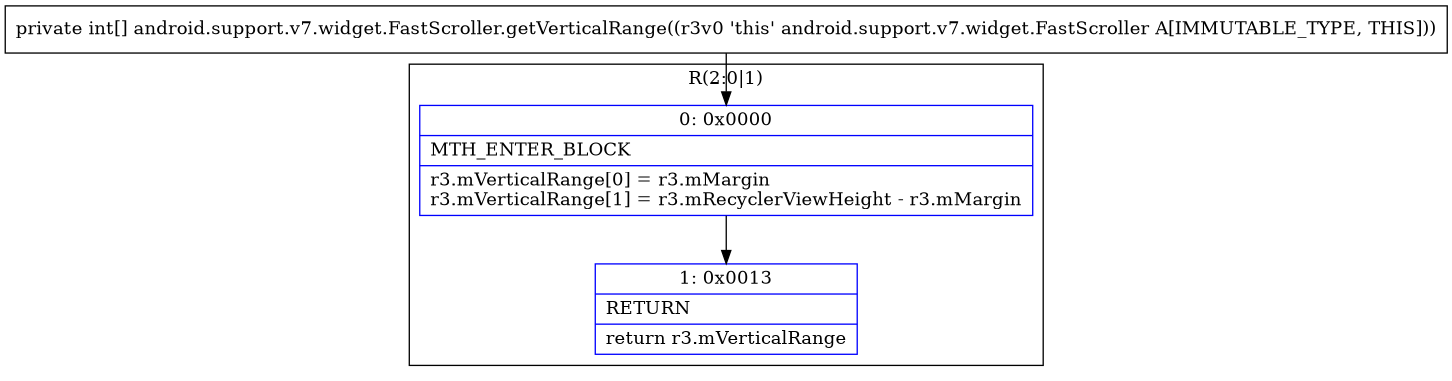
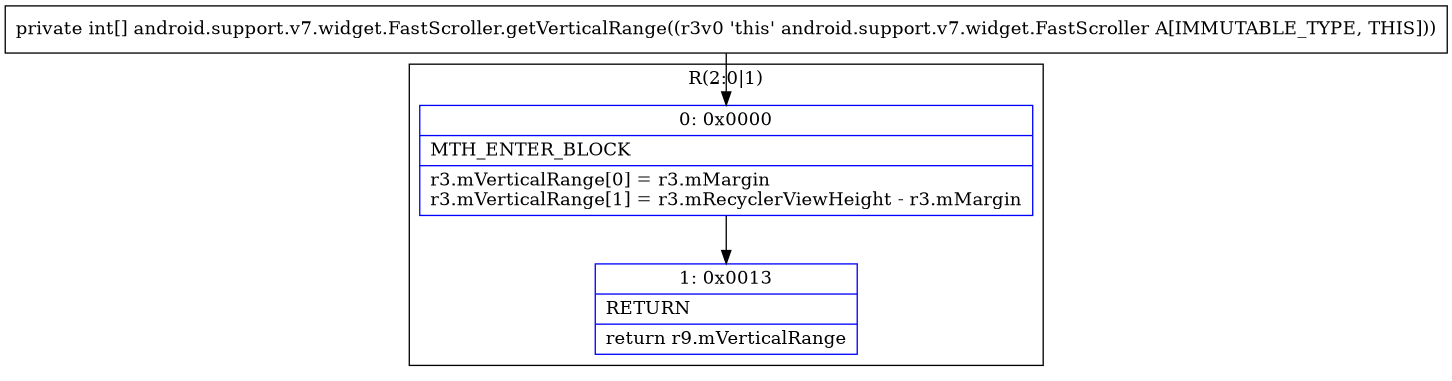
(726, 339) -> (726, 339)
